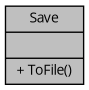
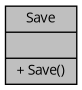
(45, 71) -> (41, 71)
